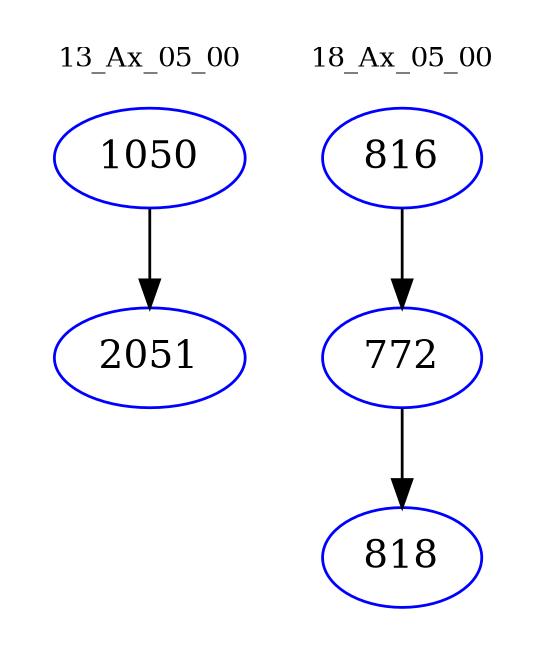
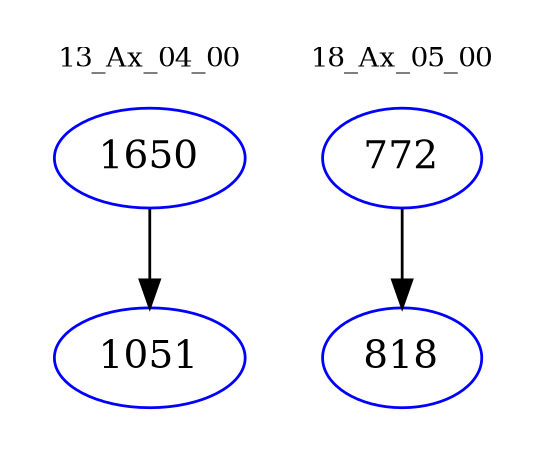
(150, 60) -> (150, 60)
(150, 158) -> (150, 158)
(402, 158) -> none
(150, 358) -> (150, 358)
